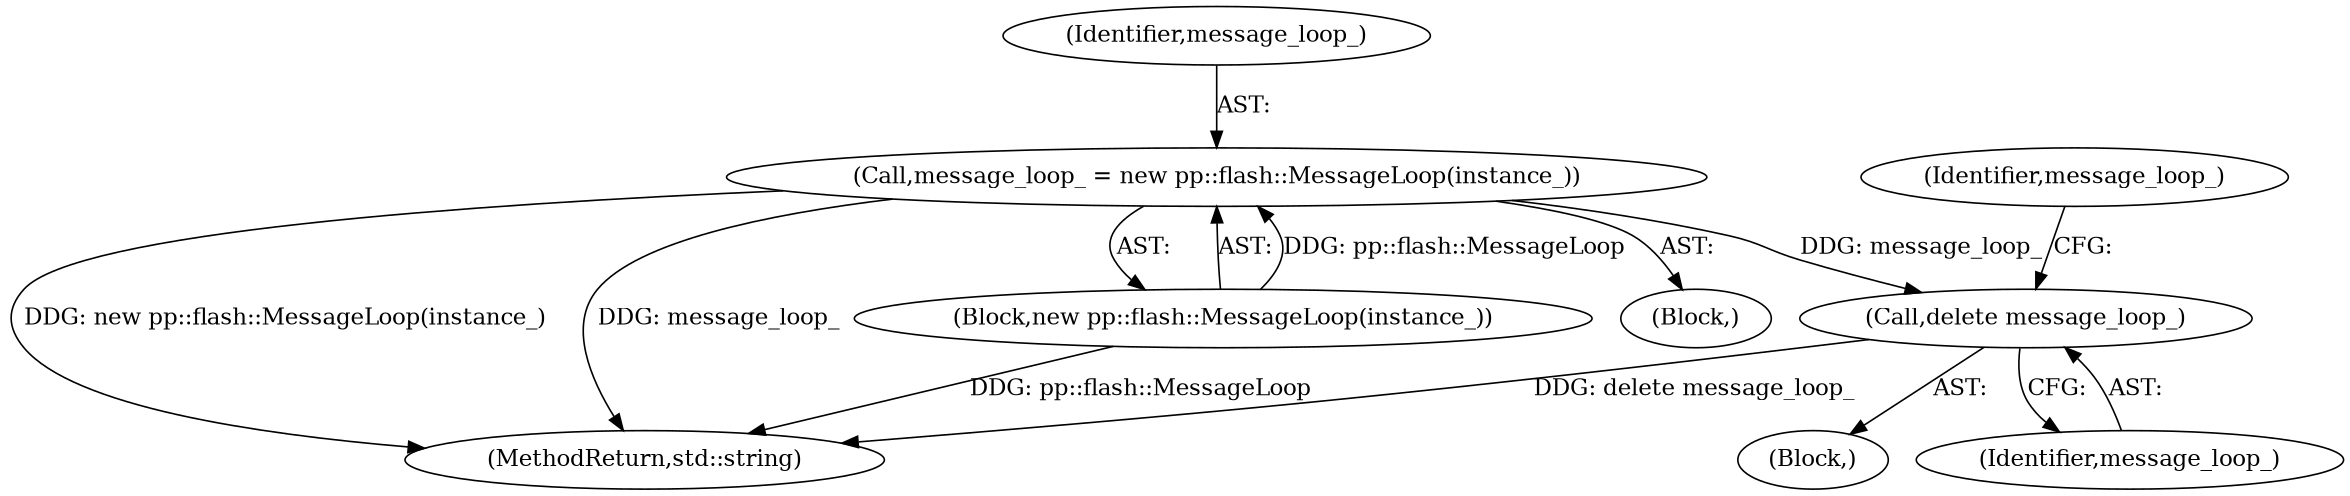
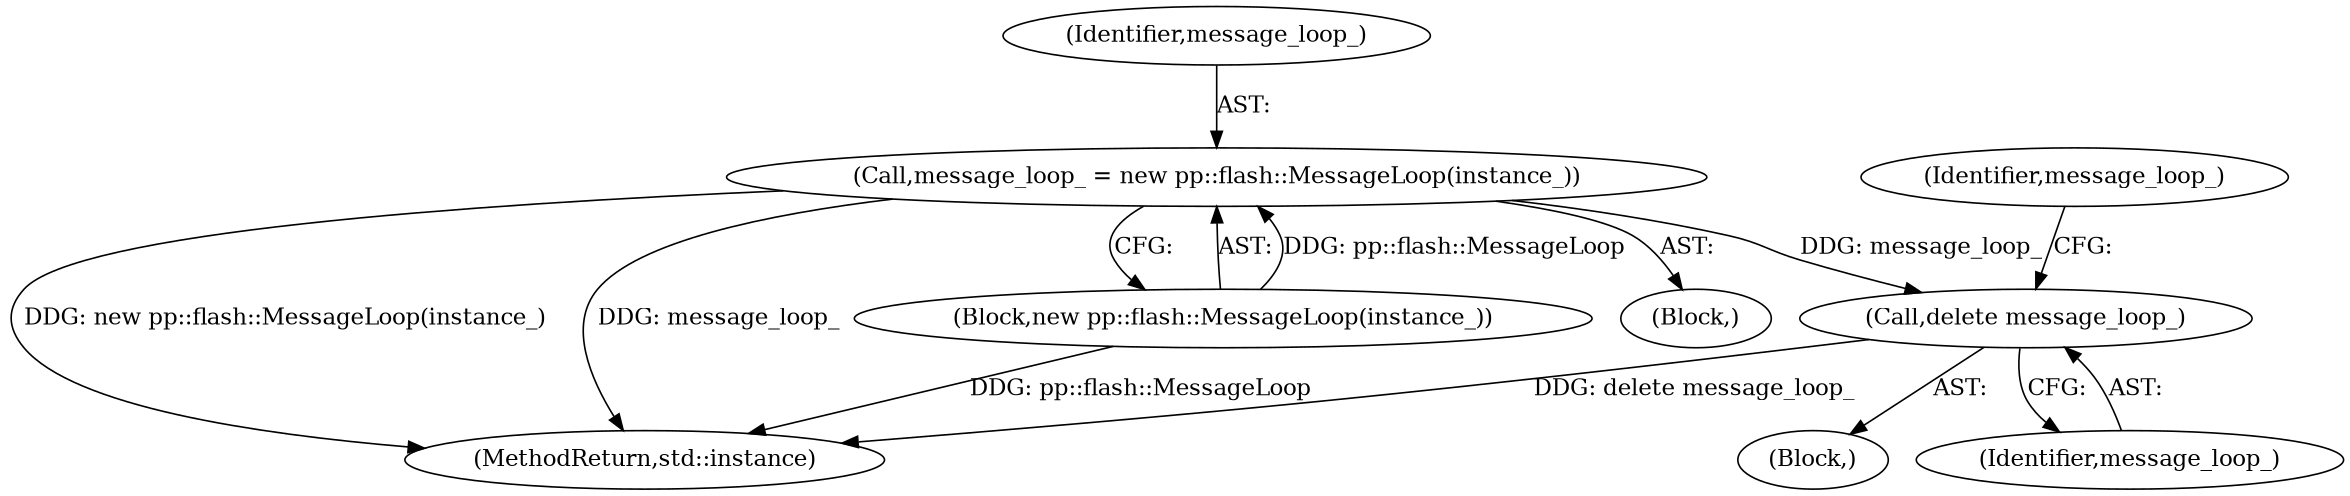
(1148, 248) -> (1148, 248)
(645, 460) -> (645, 460)
